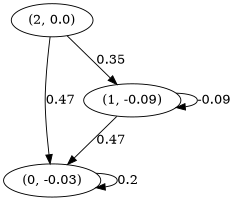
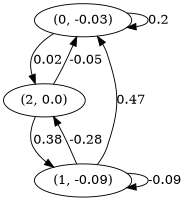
none -> (35, 51)
(111, 60) -> (48, 140)
(60, 100) -> (86, 60)
none -> (68, 144)
